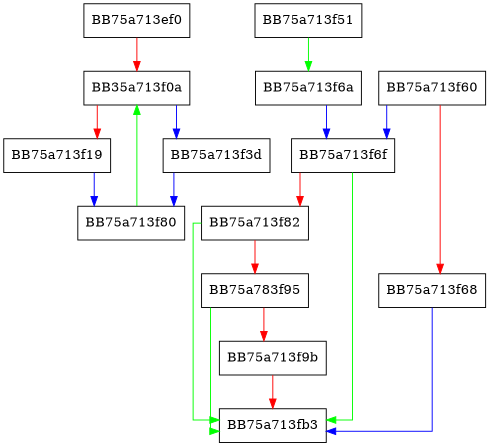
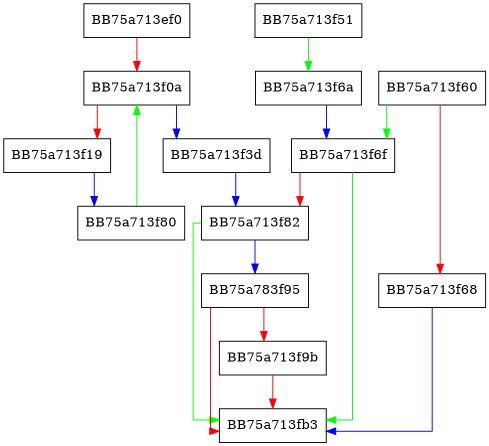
(137, 88) -> (137, 88)
(387, 117) -> (387, 117)
(174, 185) -> (236, 185)
(255, 252) -> (255, 252)
(210, 370) -> (210, 370)
